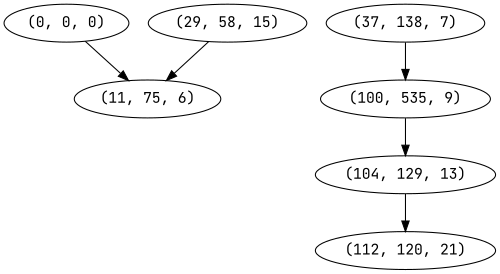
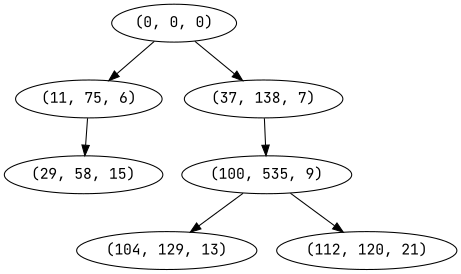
(191, 58) -> (87, 132)
none -> (215, 58)
(405, 207) -> (313, 210)
